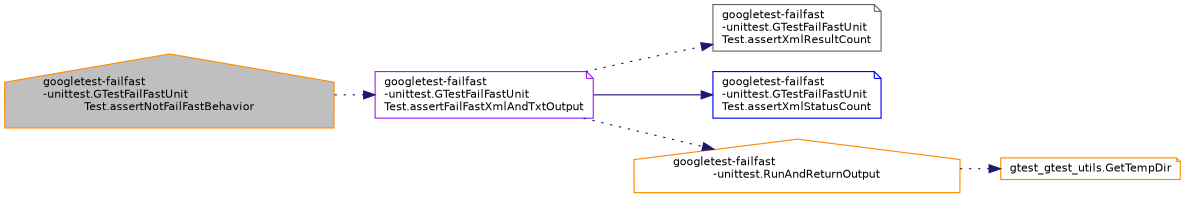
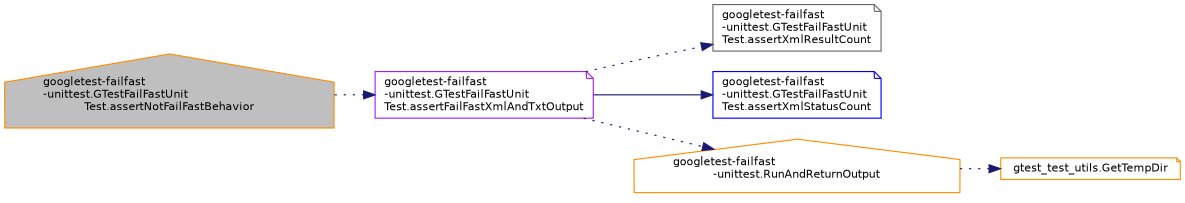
(1091, 169) -> (1091, 169)
